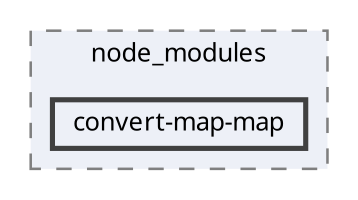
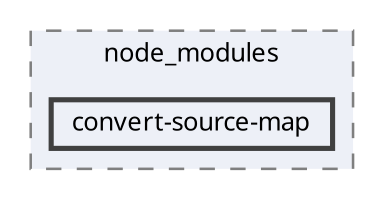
(179, 124) -> (192, 124)
